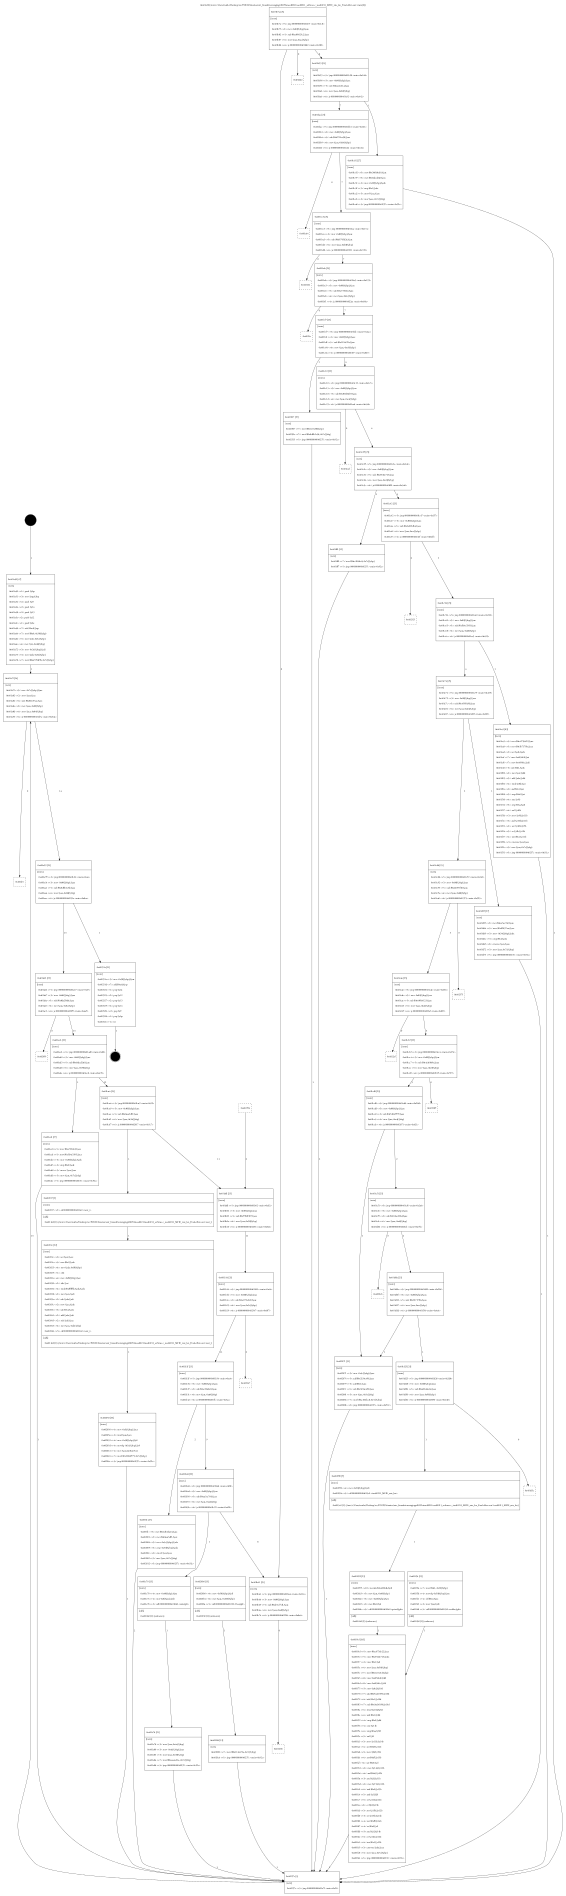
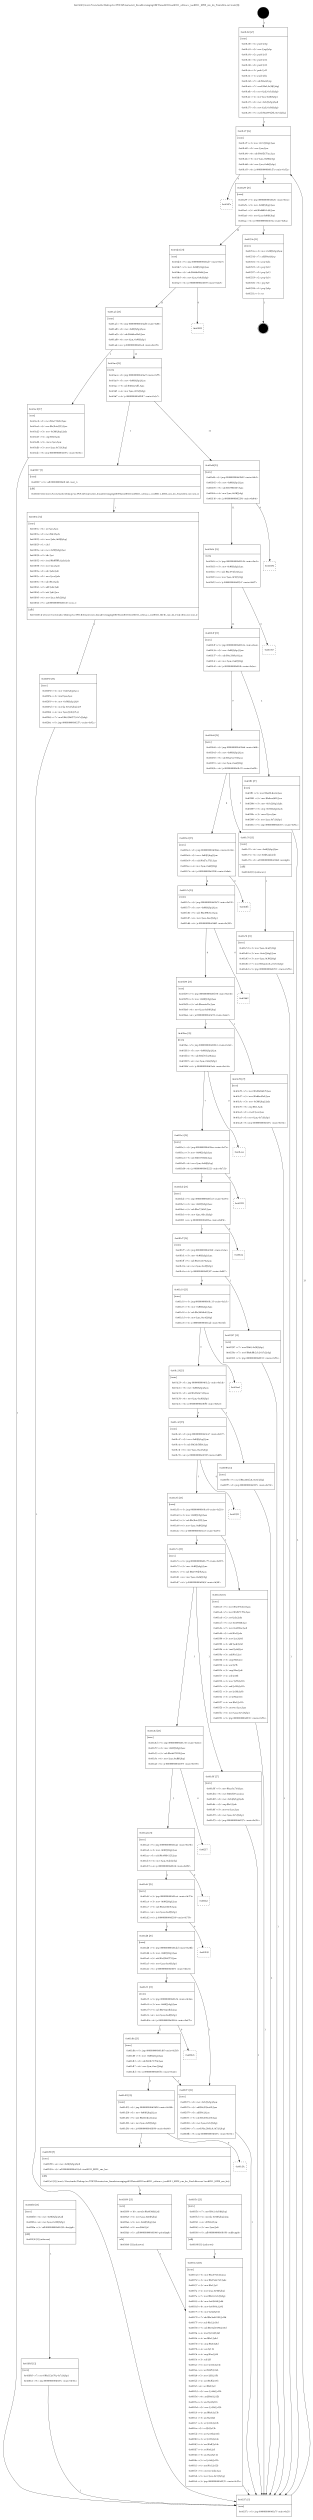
(280, 812) -> (207, 880)
(245, 1150) -> (268, 530)
